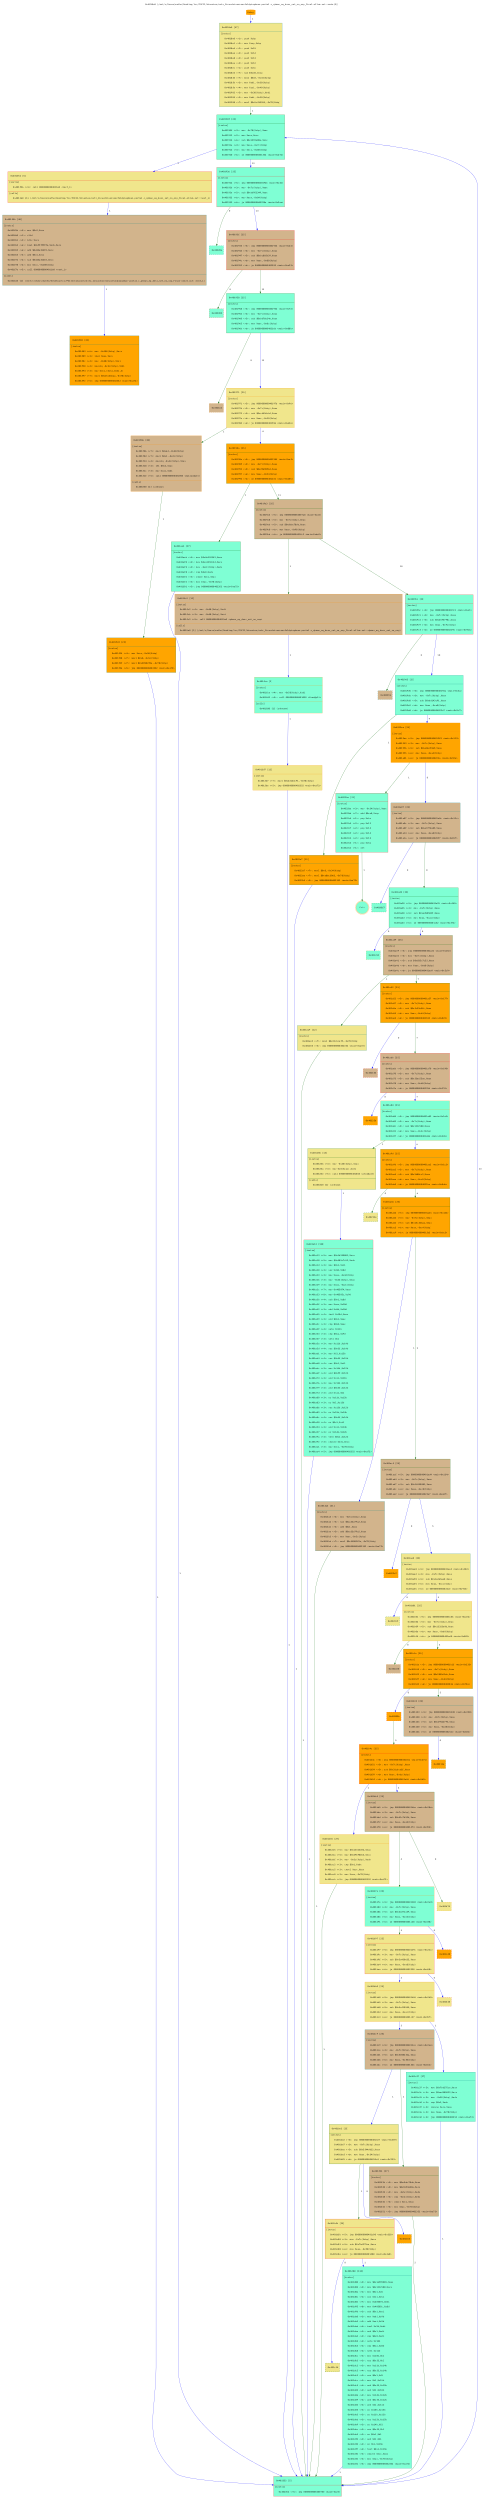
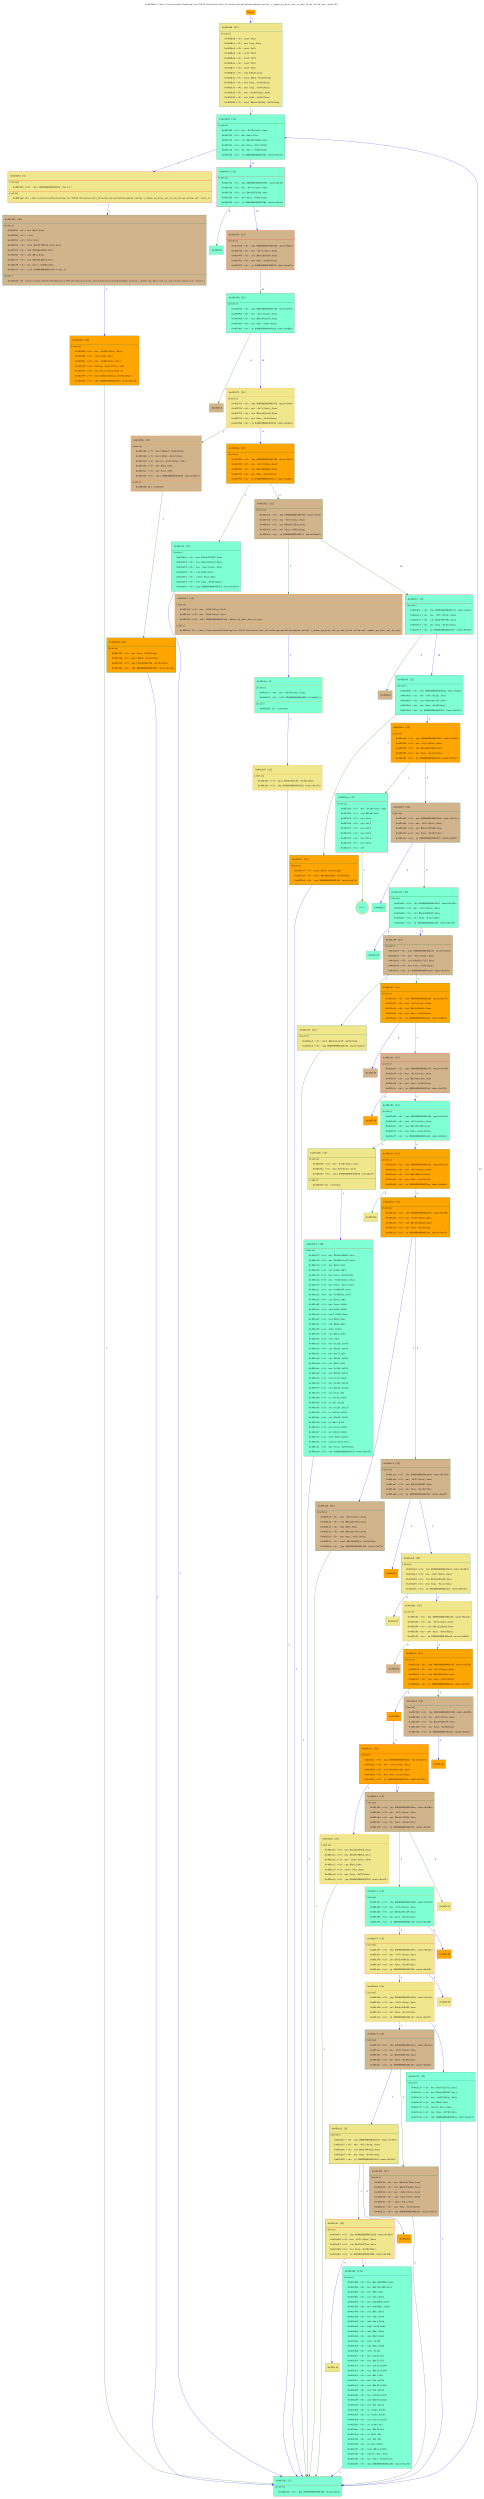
(216, 313) -> none
none -> (104, 1495)
